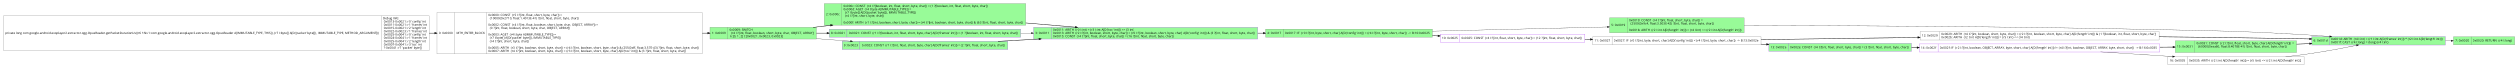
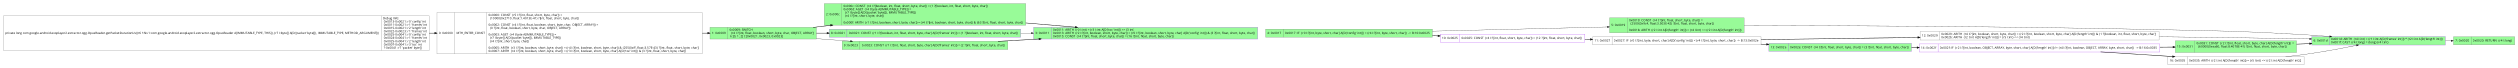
(471, 33) -> (471, 33)
(1261, 33) -> none
(2234, 38) -> (2234, 38)
(925, 45) -> (925, 45)
(2137, 54) -> (2137, 54)
